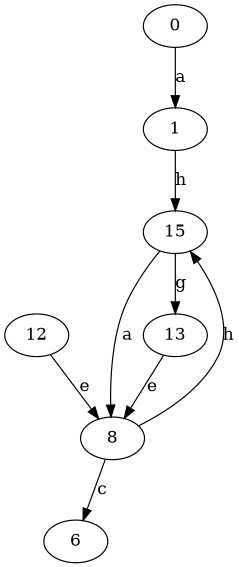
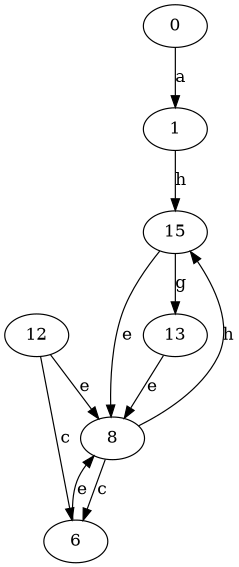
(127, 335) -> (127, 335)
none -> (55, 432)
none -> (74, 491)
